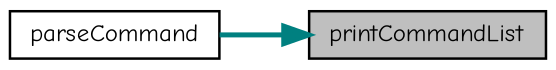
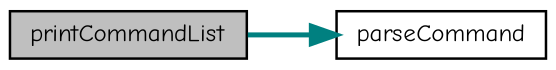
(252, 35) -> (279, 35)
